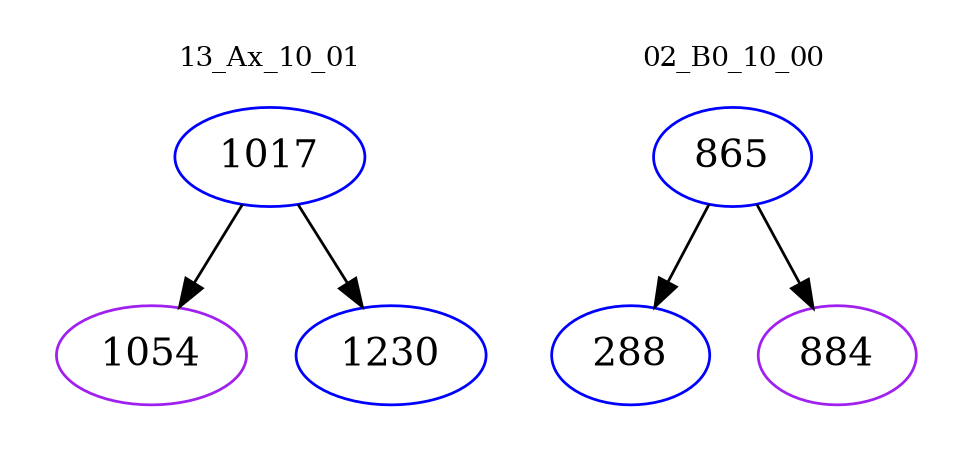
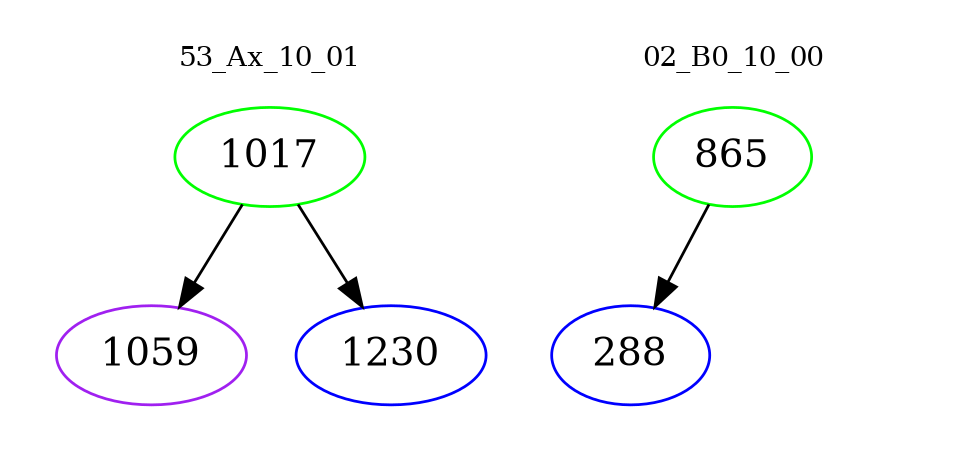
(270, 59) -> (270, 59)
(270, 157) -> (270, 157)
(733, 157) -> (733, 157)
(151, 355) -> (151, 355)
(837, 355) -> none
